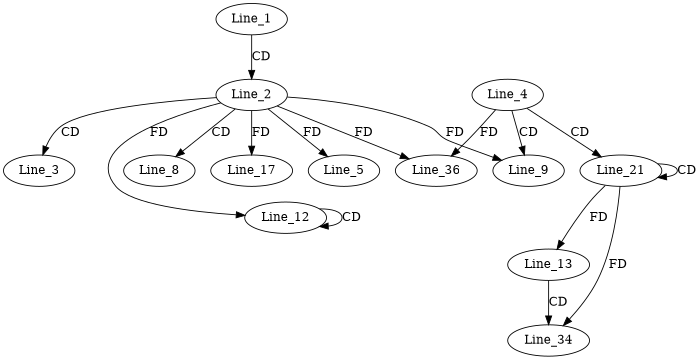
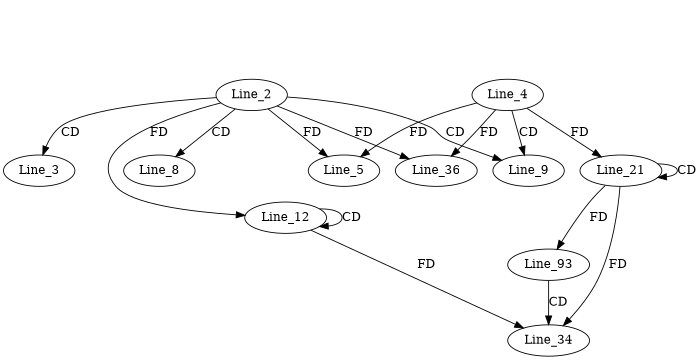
(252, 19) -> none
none -> (425, 119)
(455, 133) -> (455, 133)
(580, 133) -> (580, 133)
(252, 171) -> none
(549, 265) -> (549, 265)
none -> (413, 277)
